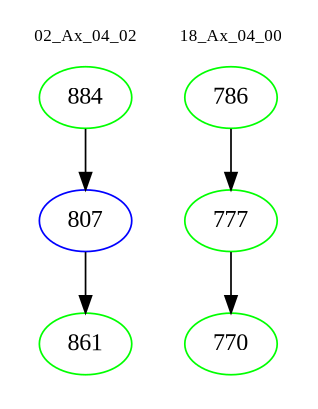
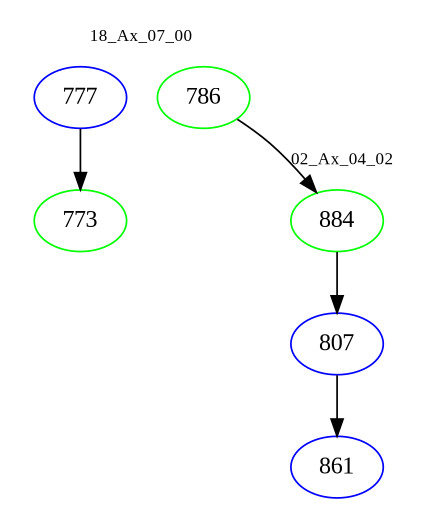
(232, 37) -> (142, 37)
(231, 151) -> (288, 161)
(231, 221) -> (80, 98)
(86, 344) -> (337, 467)
(231, 344) -> (80, 221)
